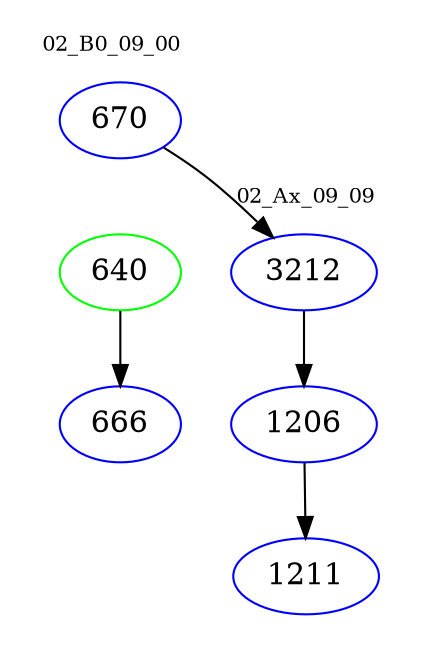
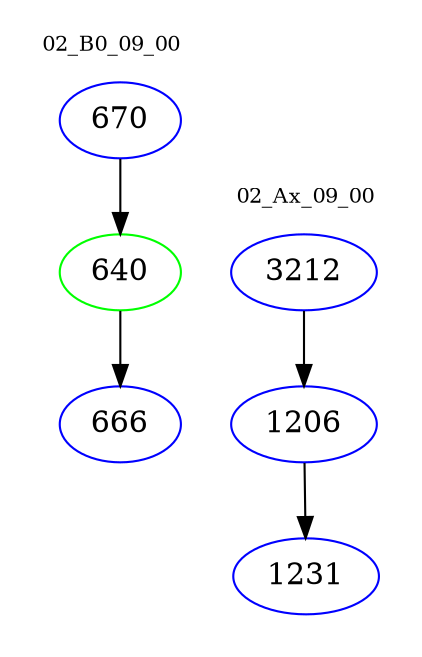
(229, 196) -> (120, 186)
(306, 197) -> (306, 197)
(306, 576) -> (306, 576)
